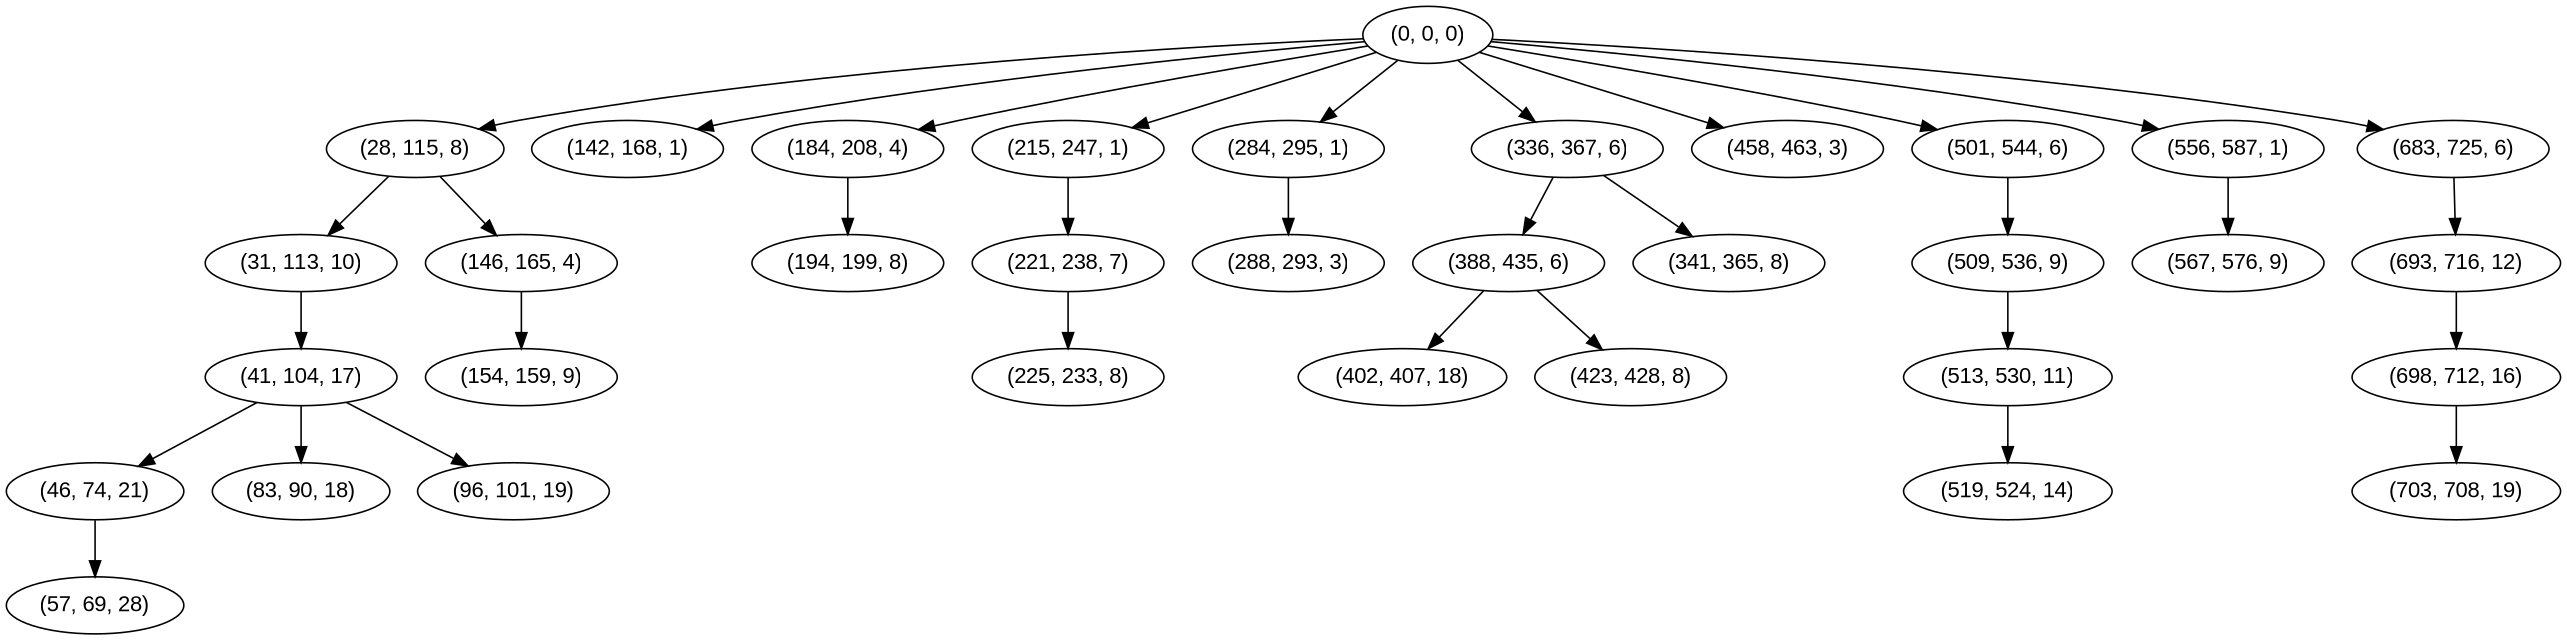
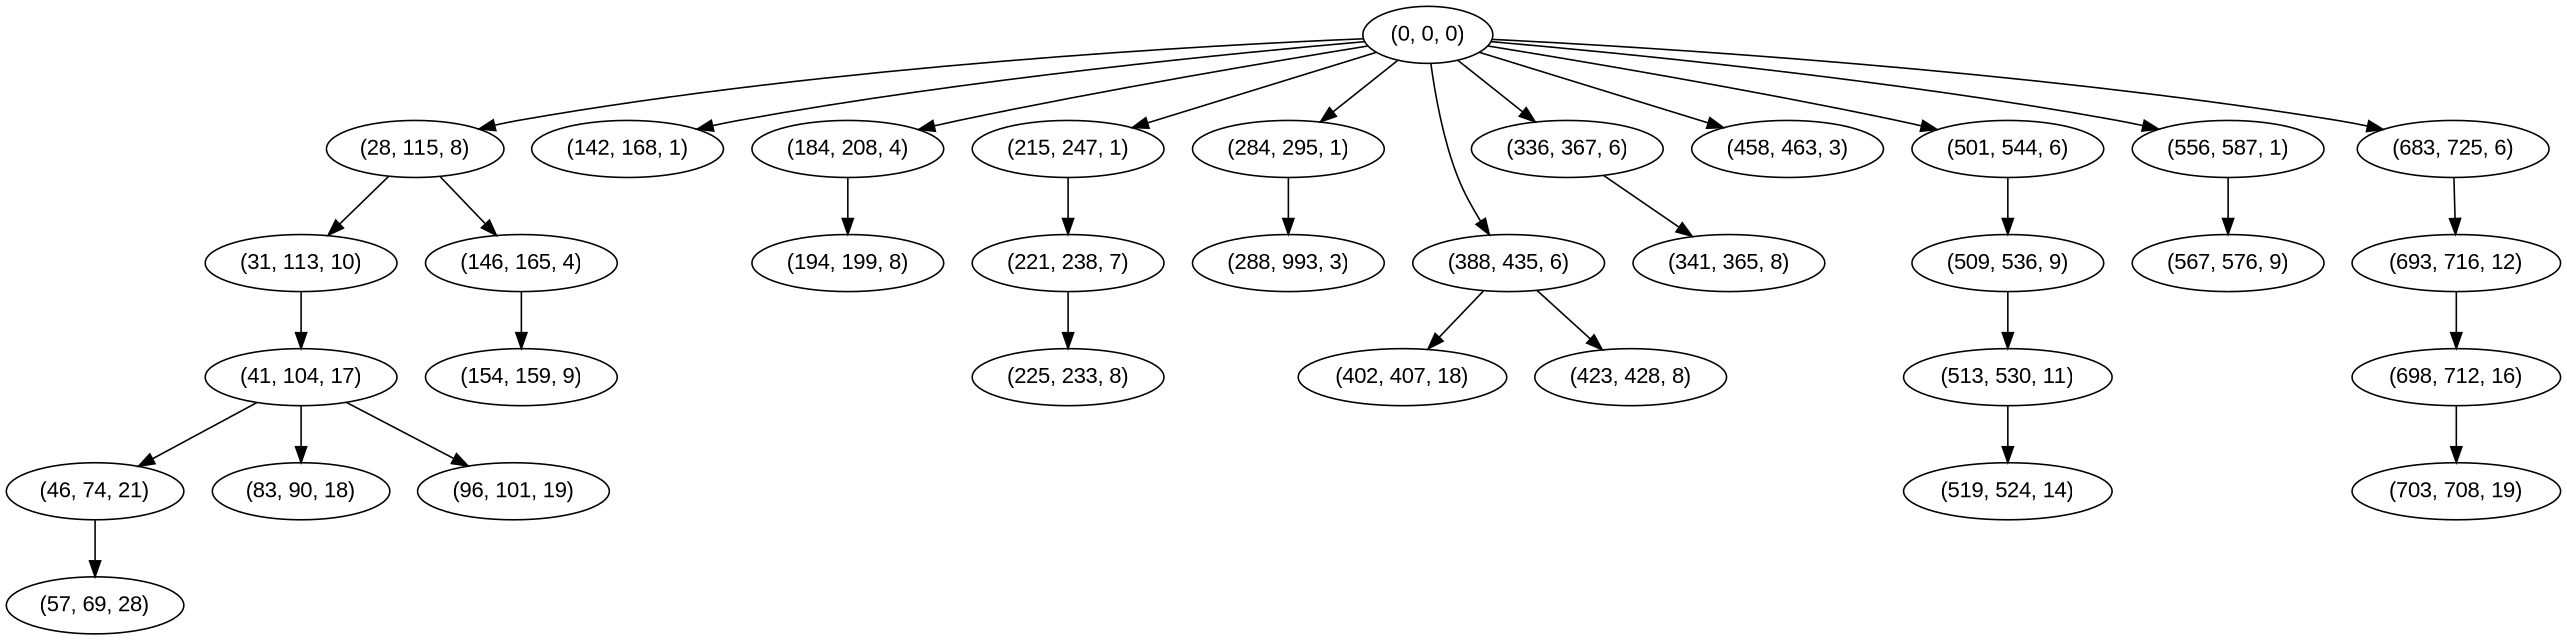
(1542, 199) -> (1447, 145)
(1288, 263) -> (1288, 263)
